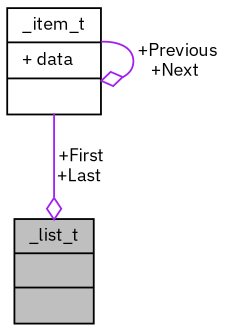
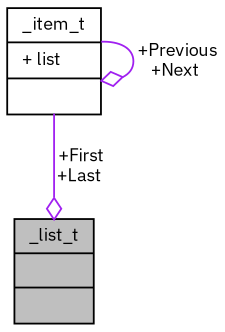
(48, 59) -> (41, 59)
